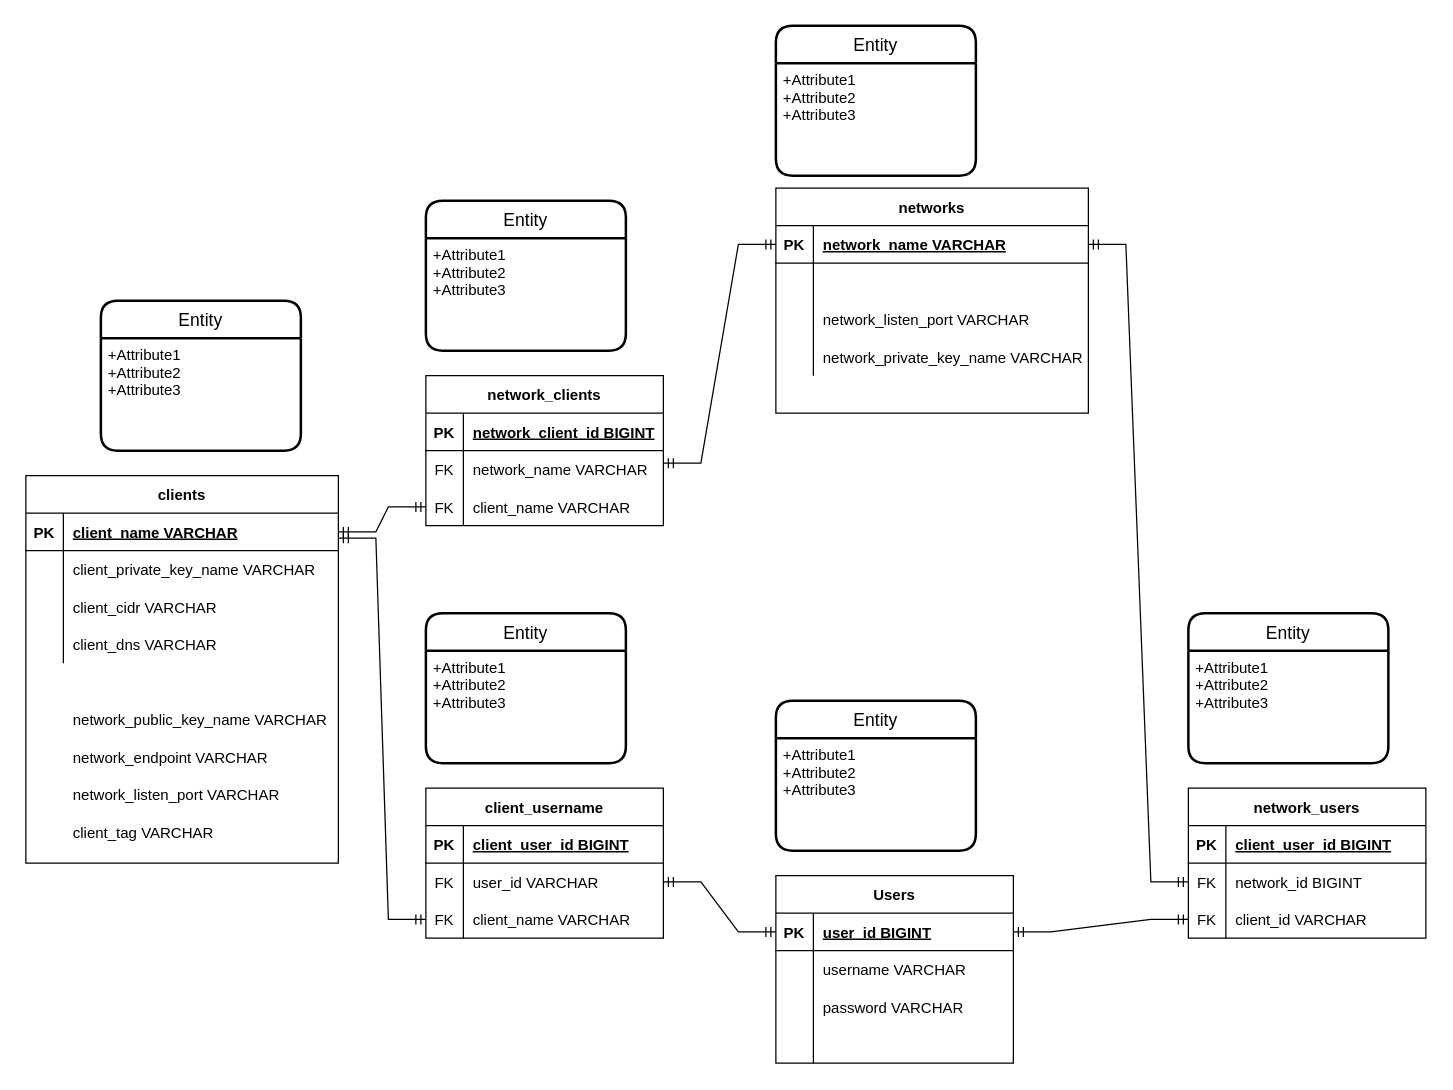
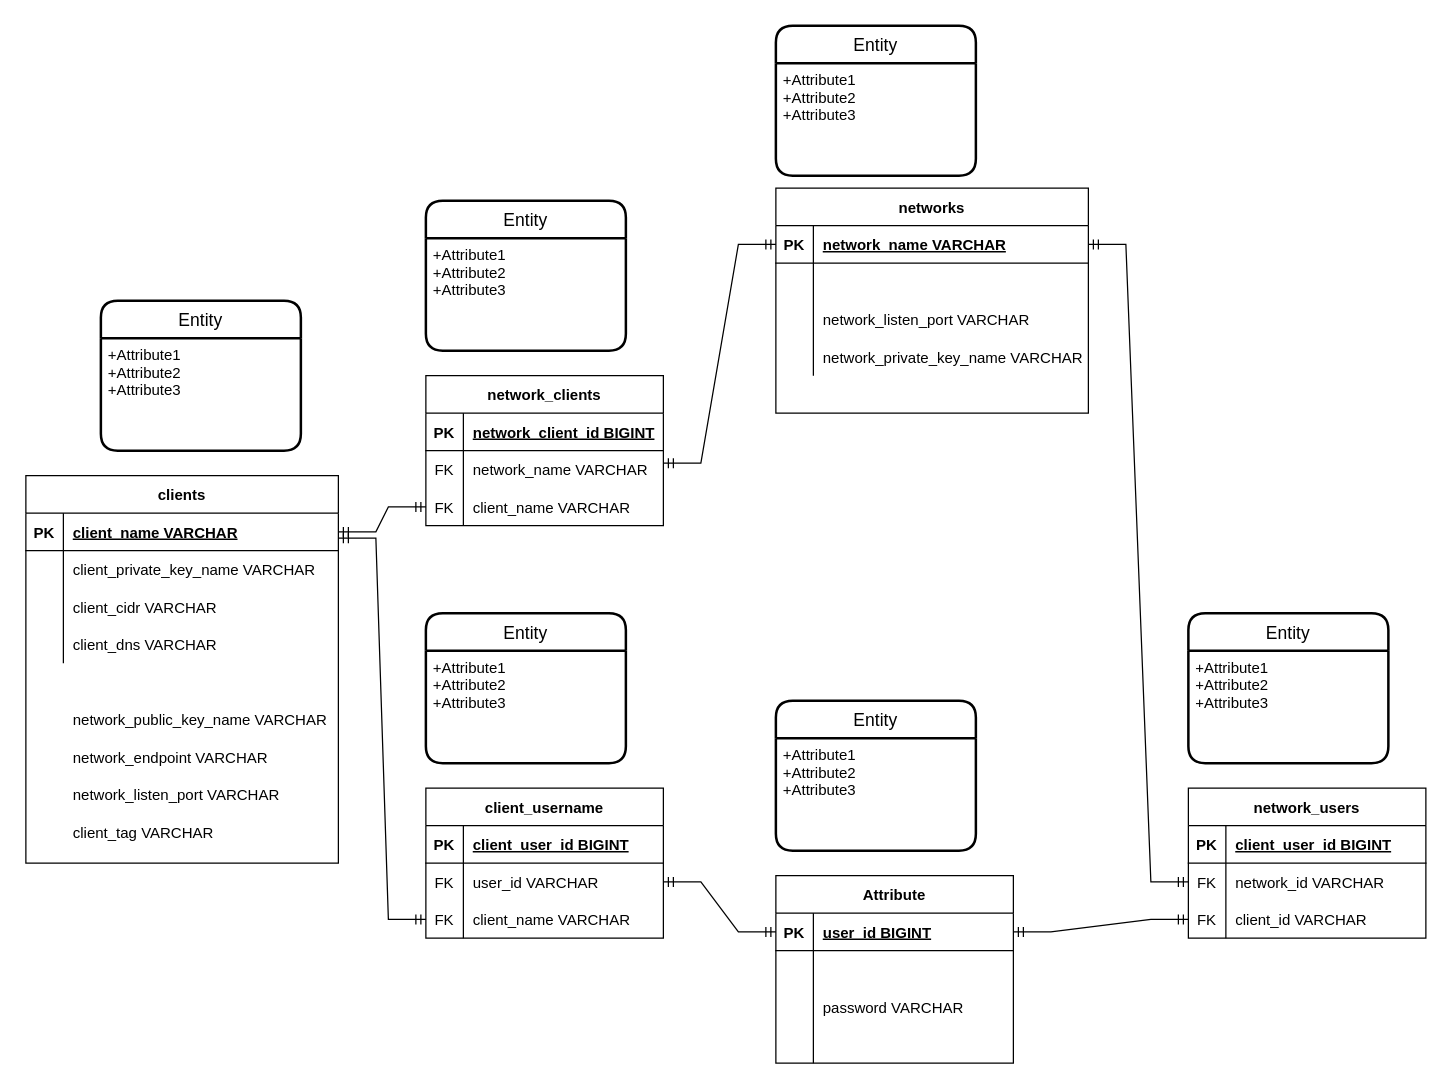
(1303, 883) -> (1307, 883)
(894, 895) -> (894, 895)
(913, 969) -> none
